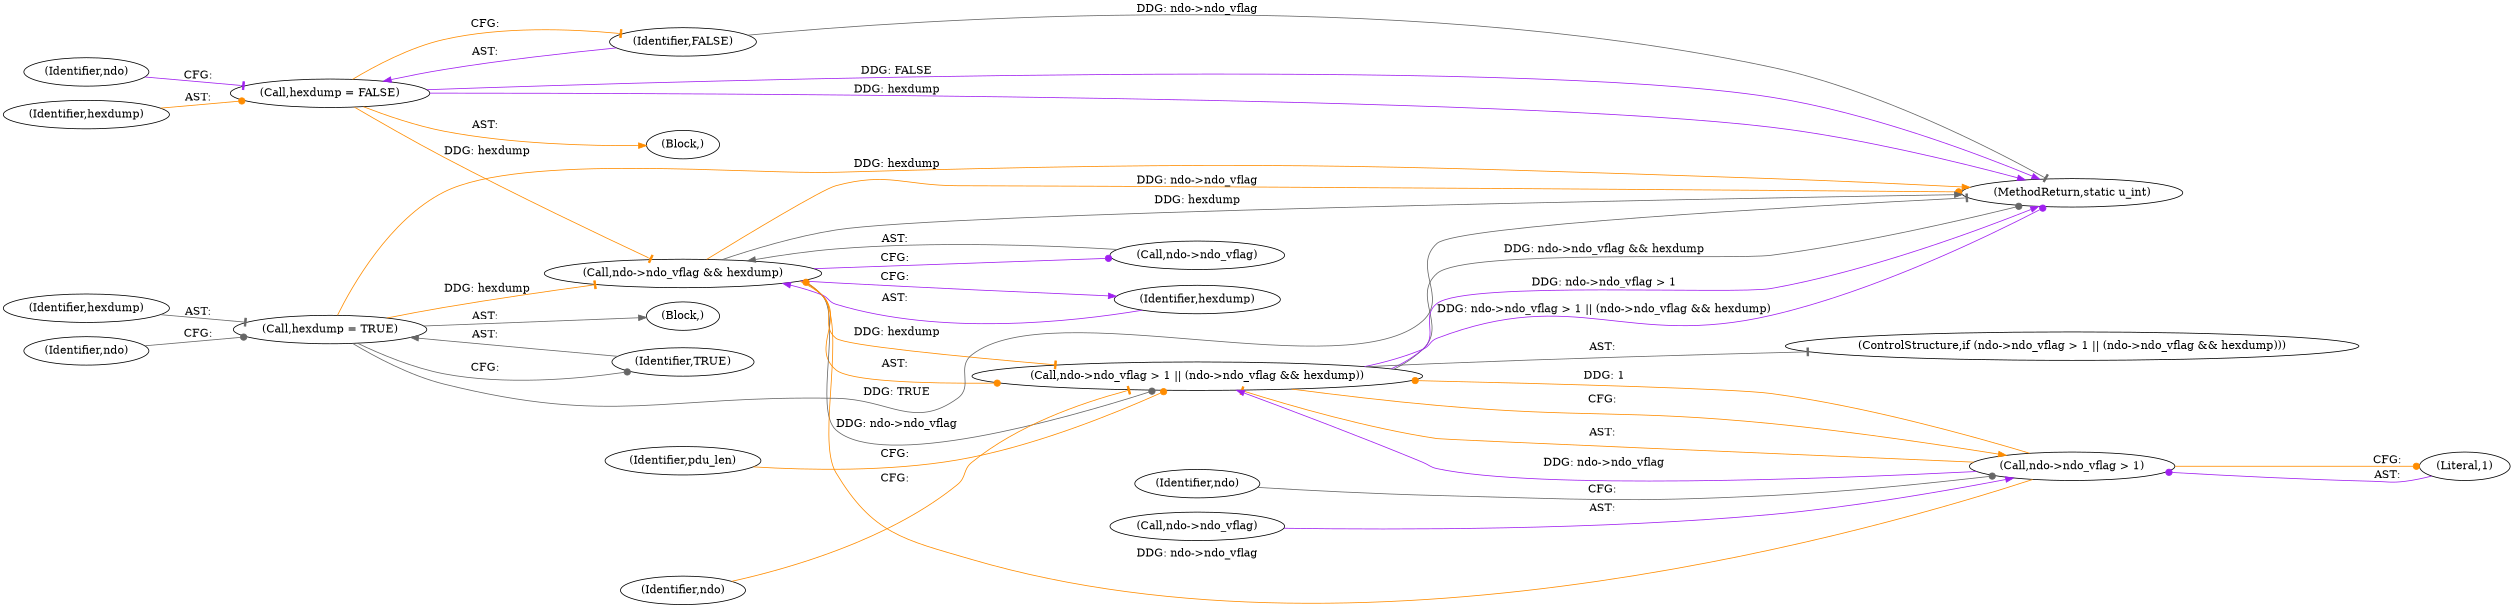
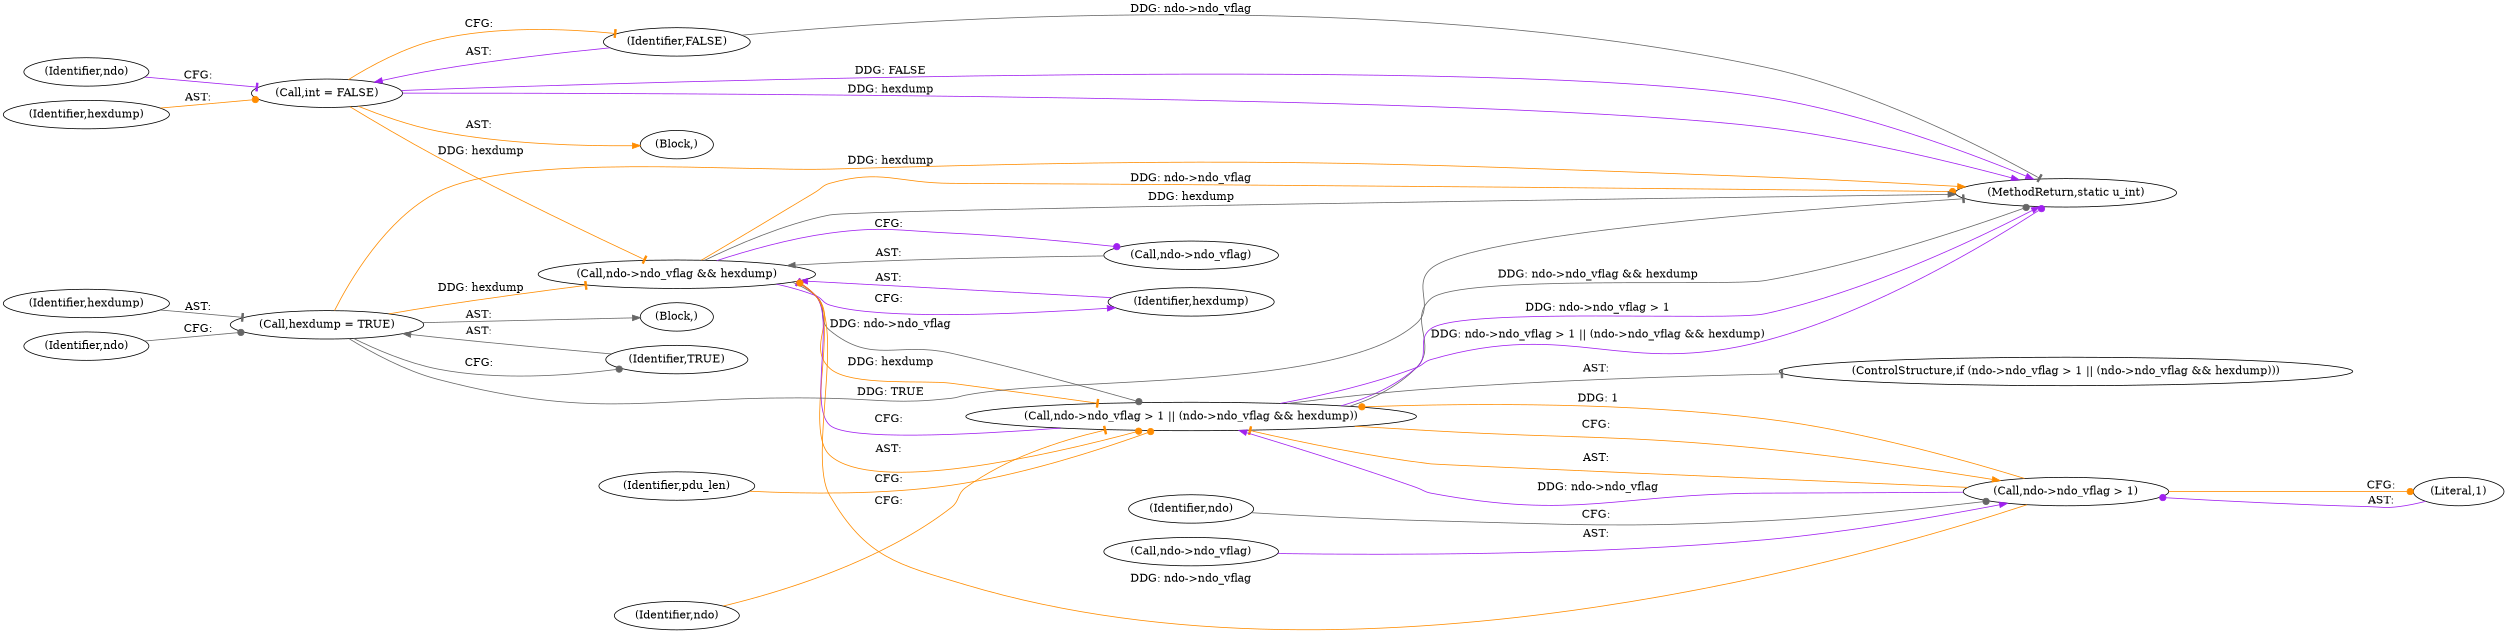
(330, 93) -> (327, 93)
none -> (868, 434)
